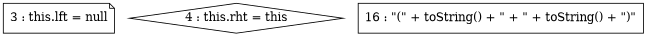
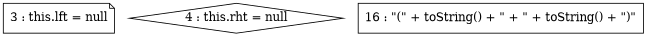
(236, 18) -> (236, 18)
